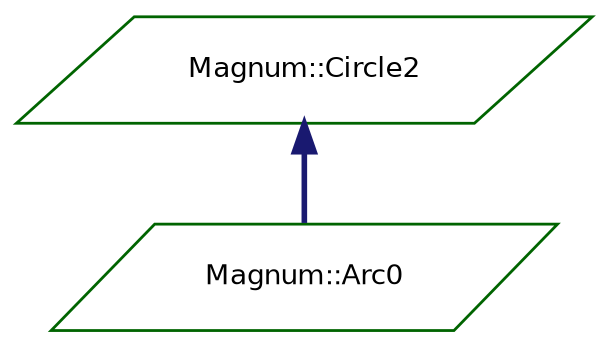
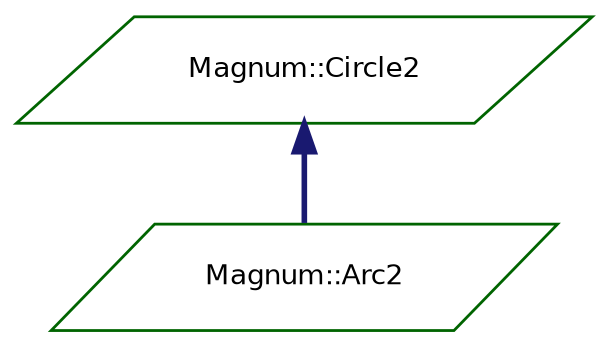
(304, 277) -> (304, 277)
